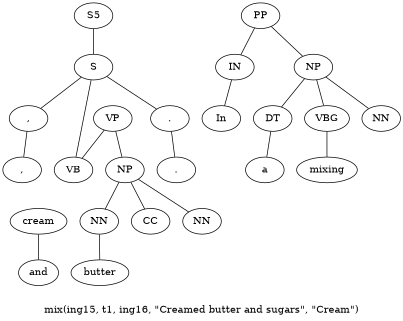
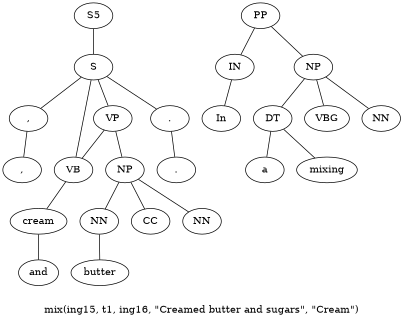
none -> (103, 93)
(327, 144) -> (299, 144)
none -> (56, 195)
